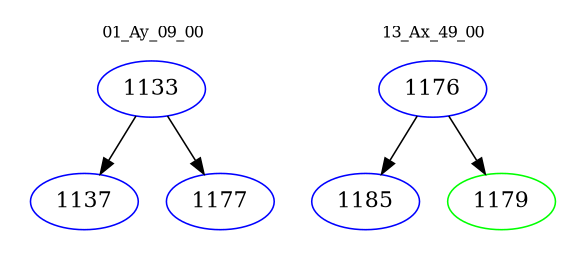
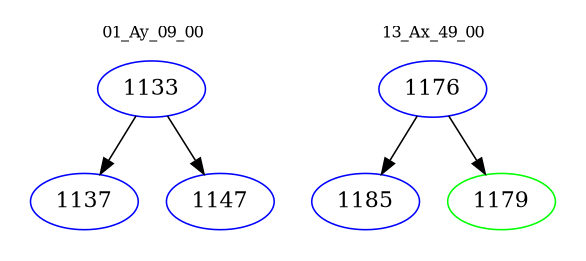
(220, 202) -> (220, 202)
